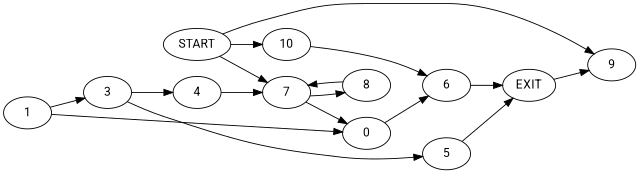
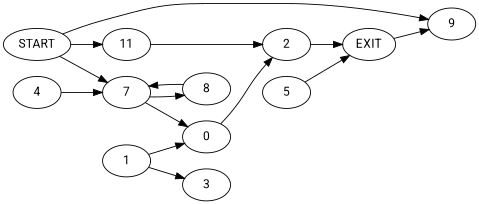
(287, 44) -> (127, 44)
(447, 85) -> (287, 44)
(148, 92) -> none
(267, 146) -> none
